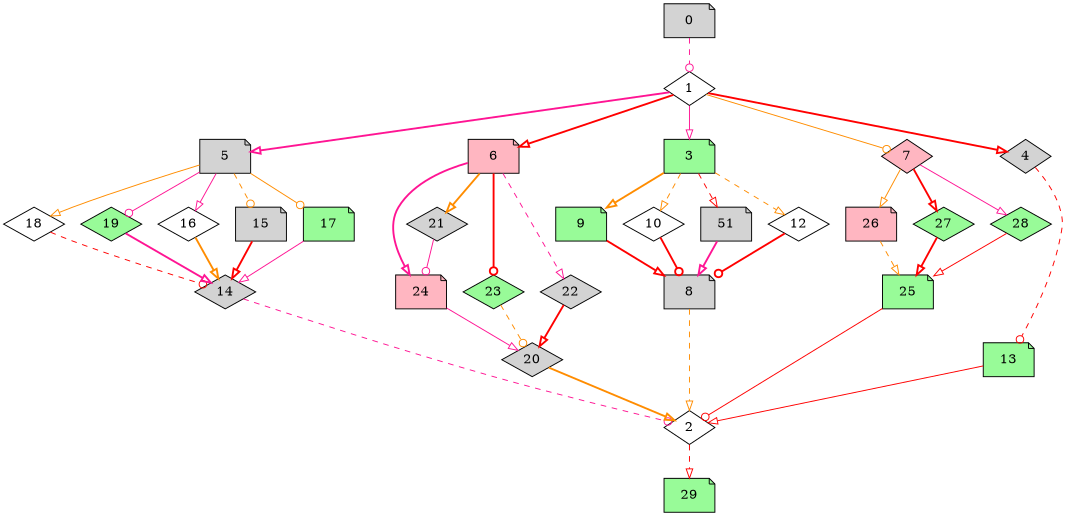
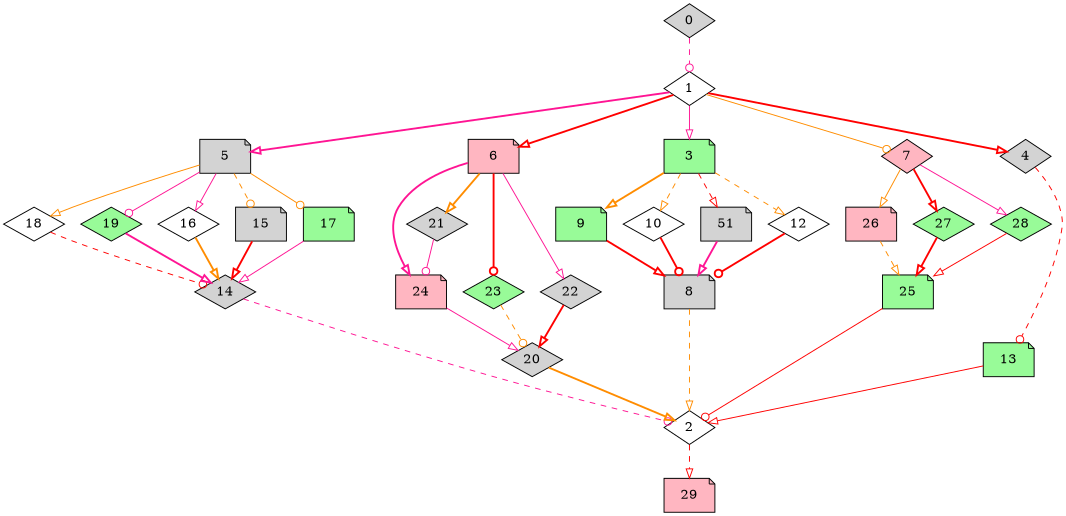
(689, 21) -> (689, 21)
(531, 222) -> (531, 222)
(689, 495) -> (689, 495)
